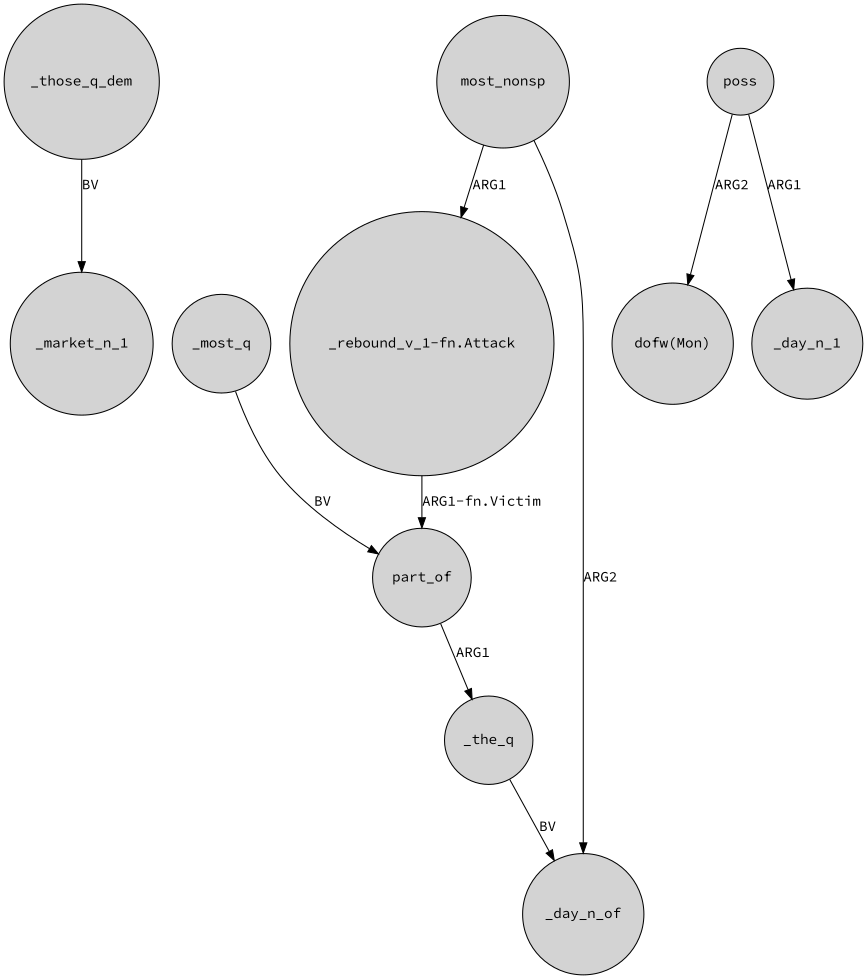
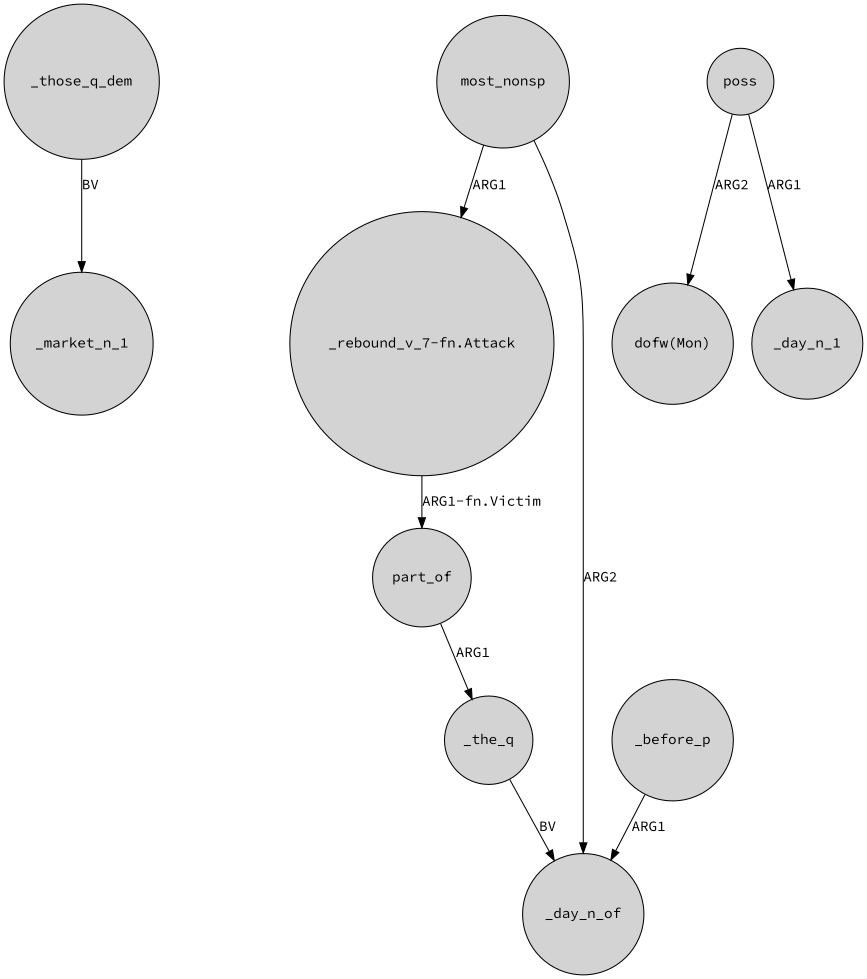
(221, 344) -> none
(422, 344) -> (422, 344)
none -> (673, 740)
